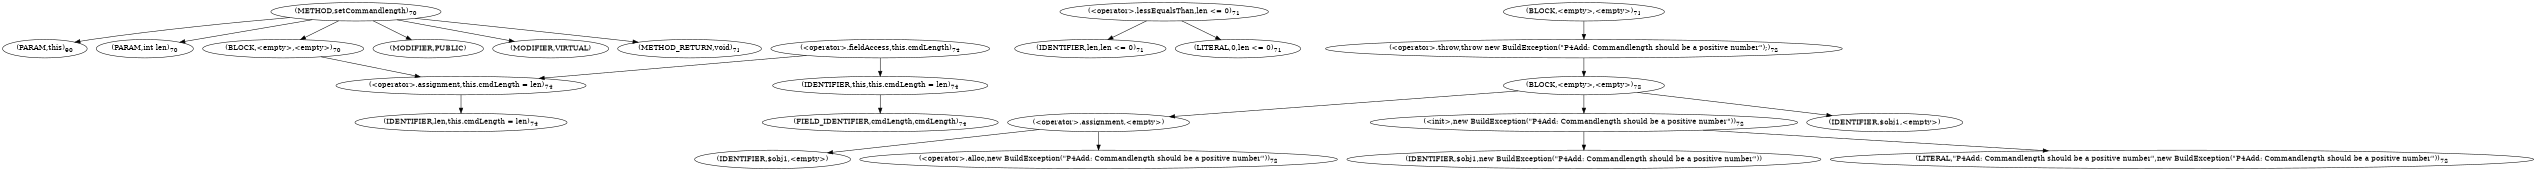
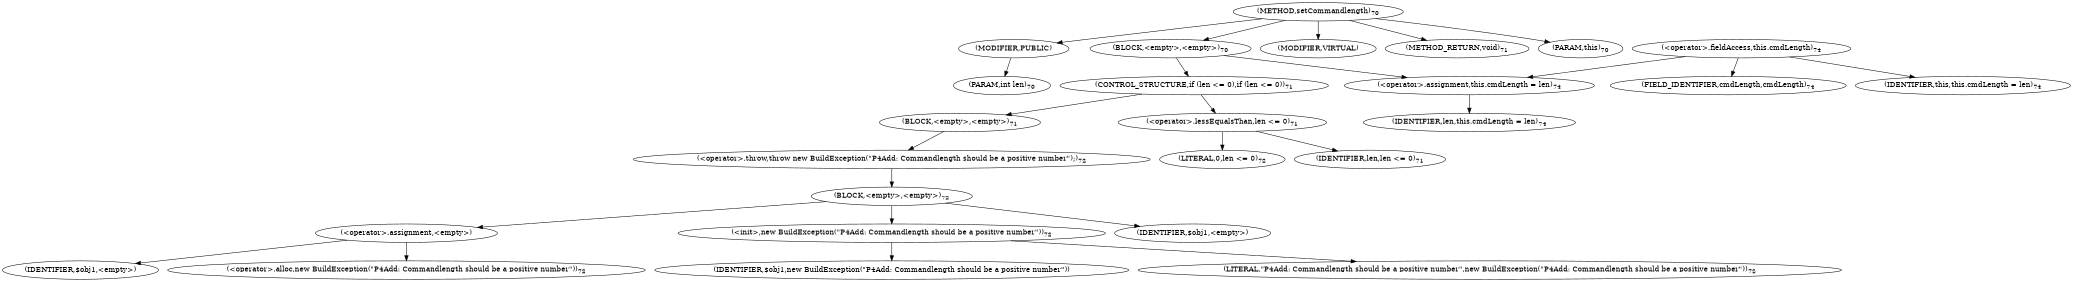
(249, 31) -> (1009, 65)
(69, 48) -> (1605, 48)
(1278, 48) -> (1262, 159)
none -> (1194, 86)
(880, 102) -> (1736, 65)
